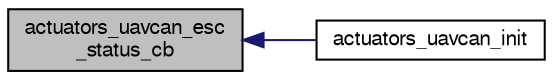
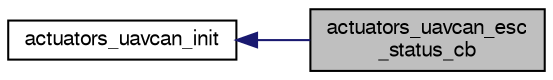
(290, 40) -> (284, 40)
